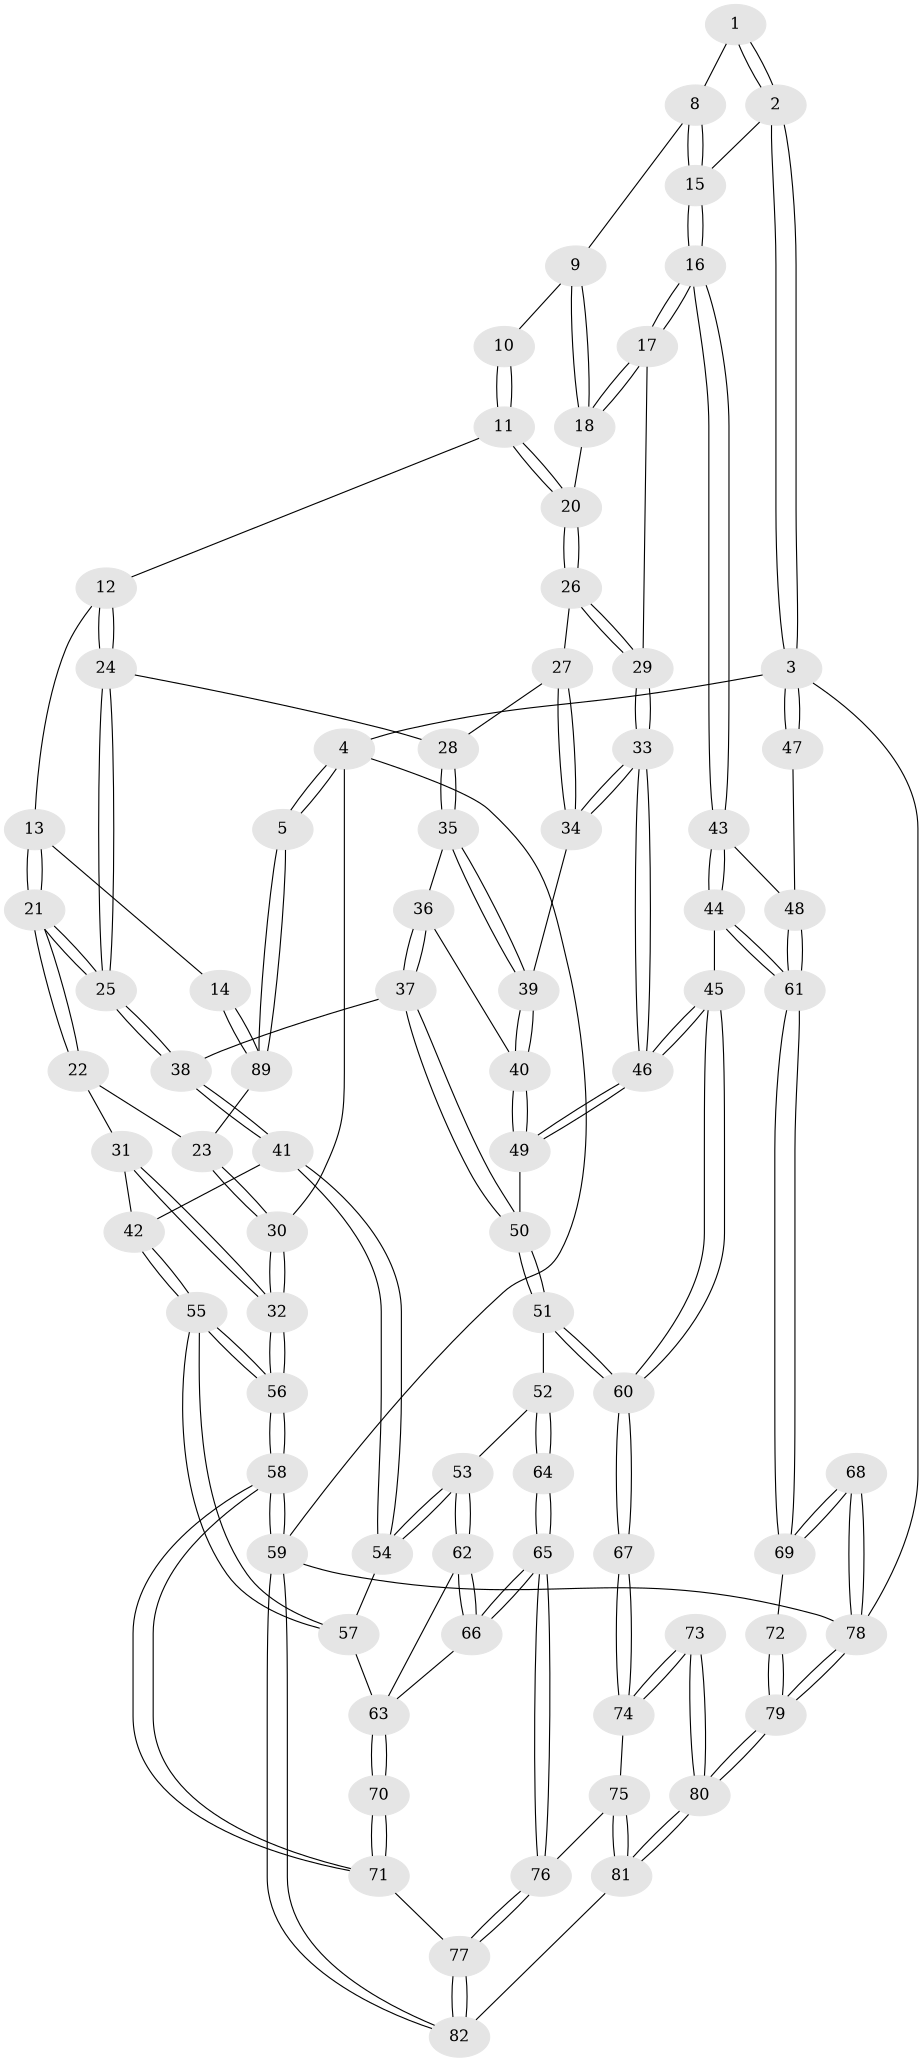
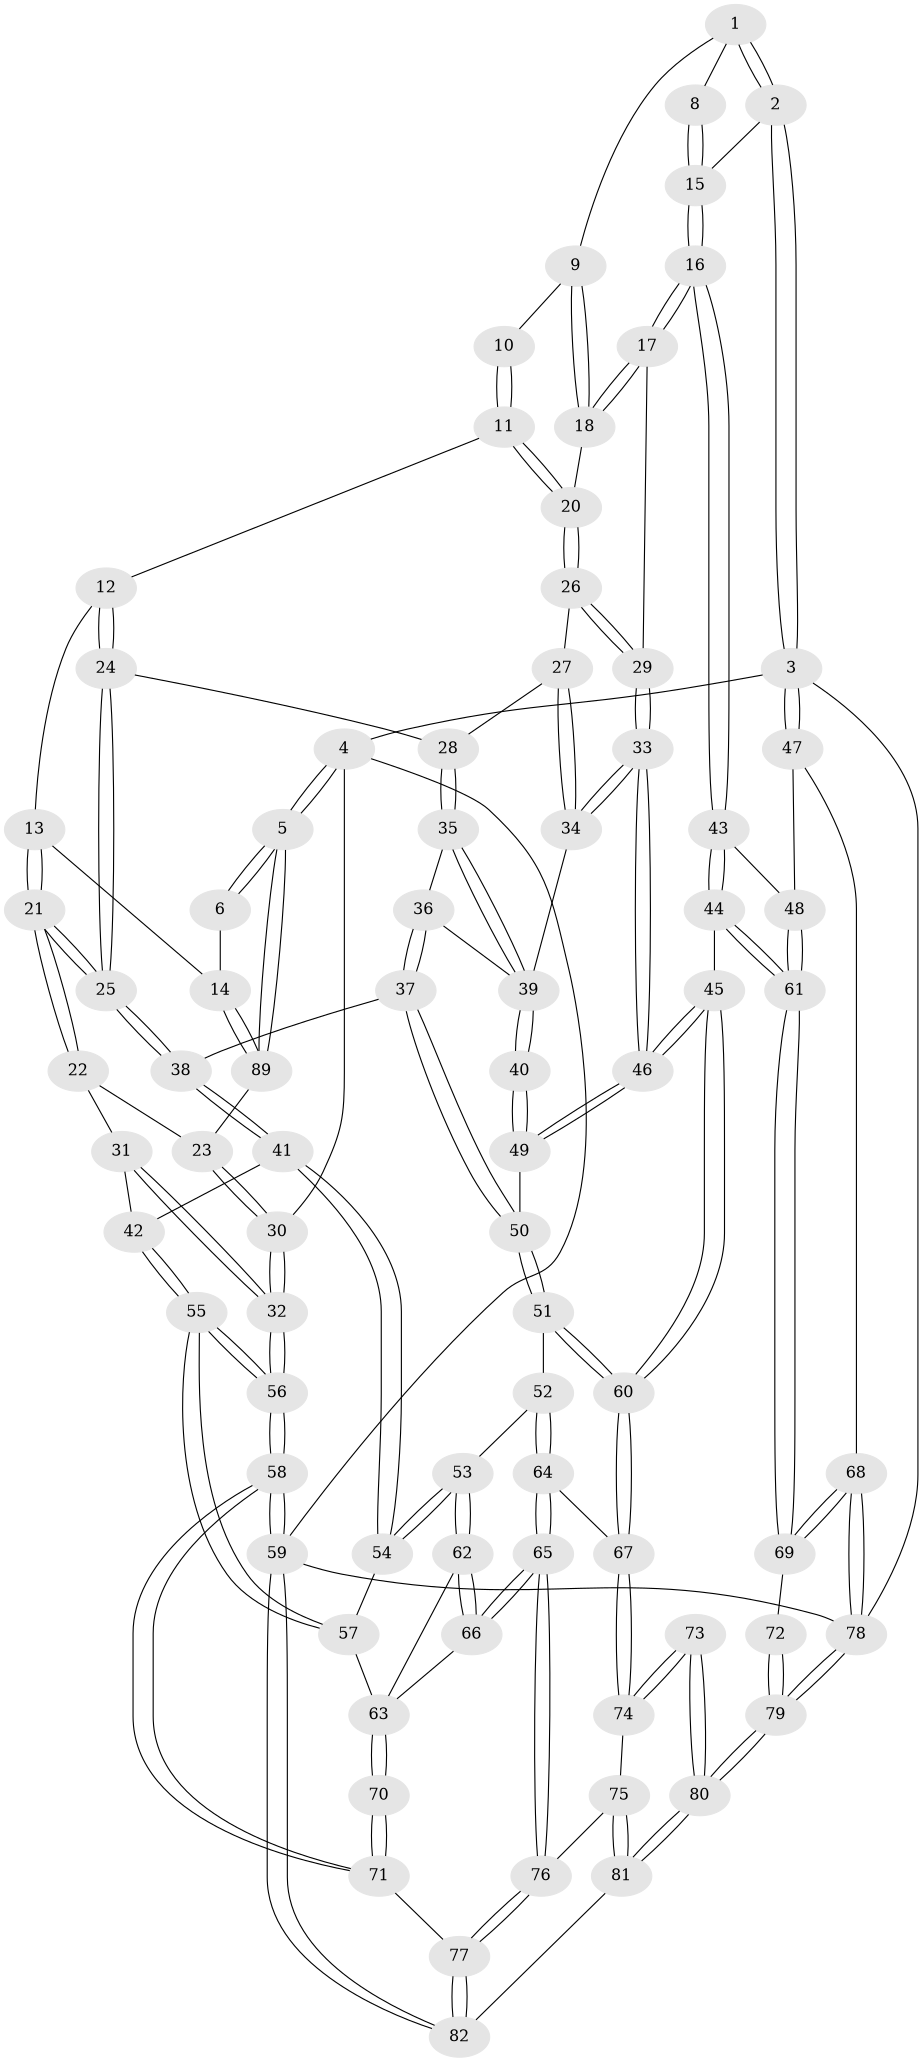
(636, 186) -> (626, 128)
none -> (220, 910)
(472, 991) -> (477, 951)
none -> (856, 1105)
none -> (583, 1514)
